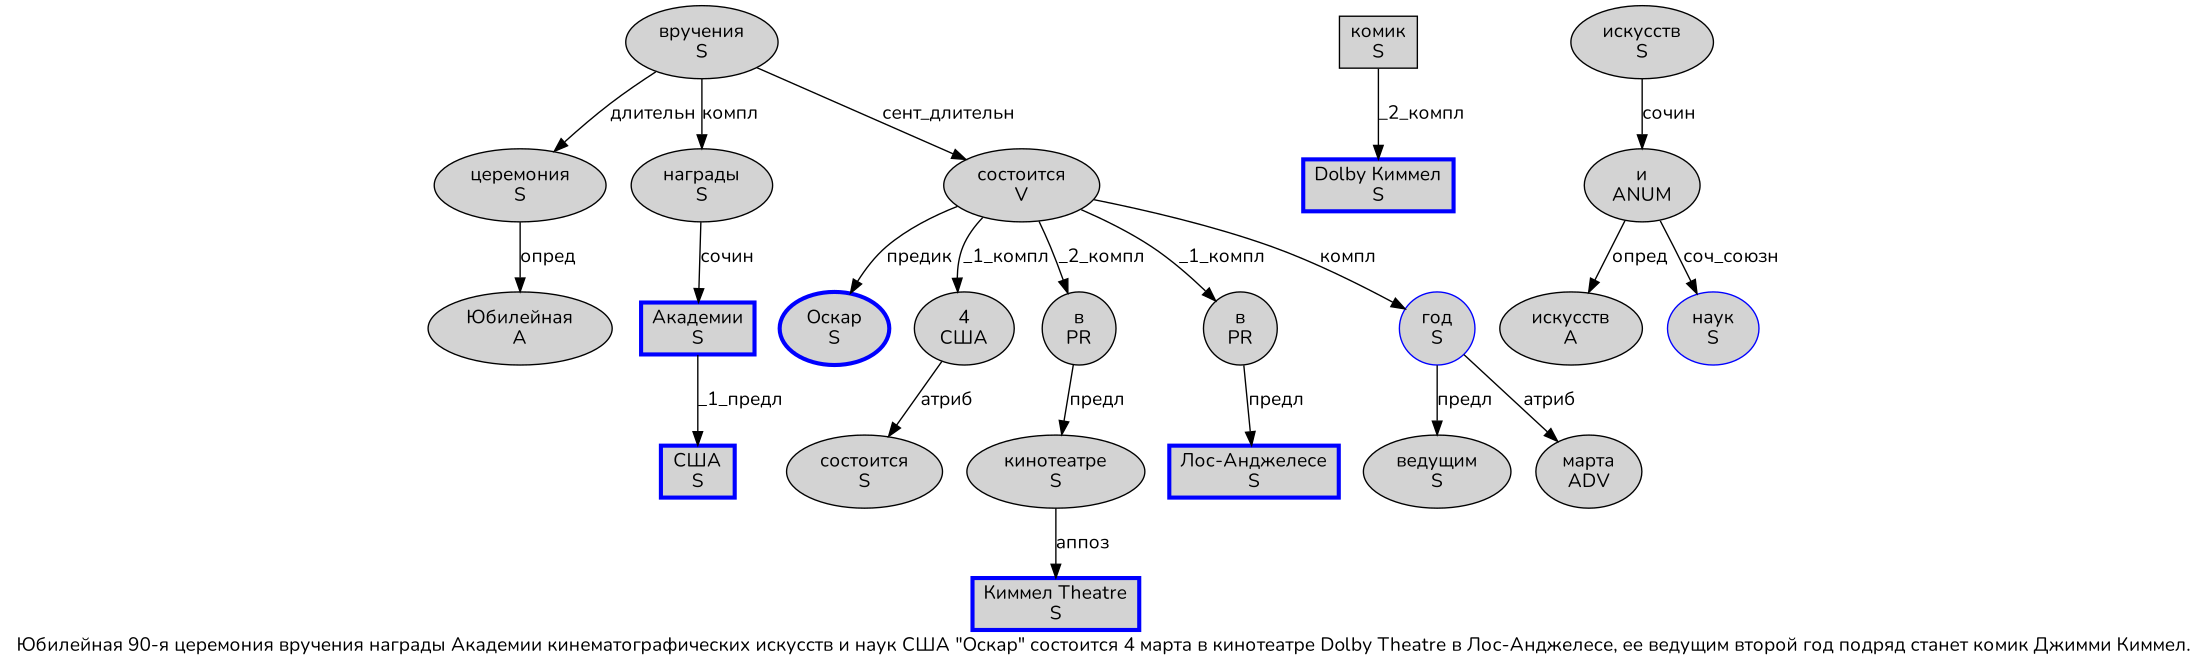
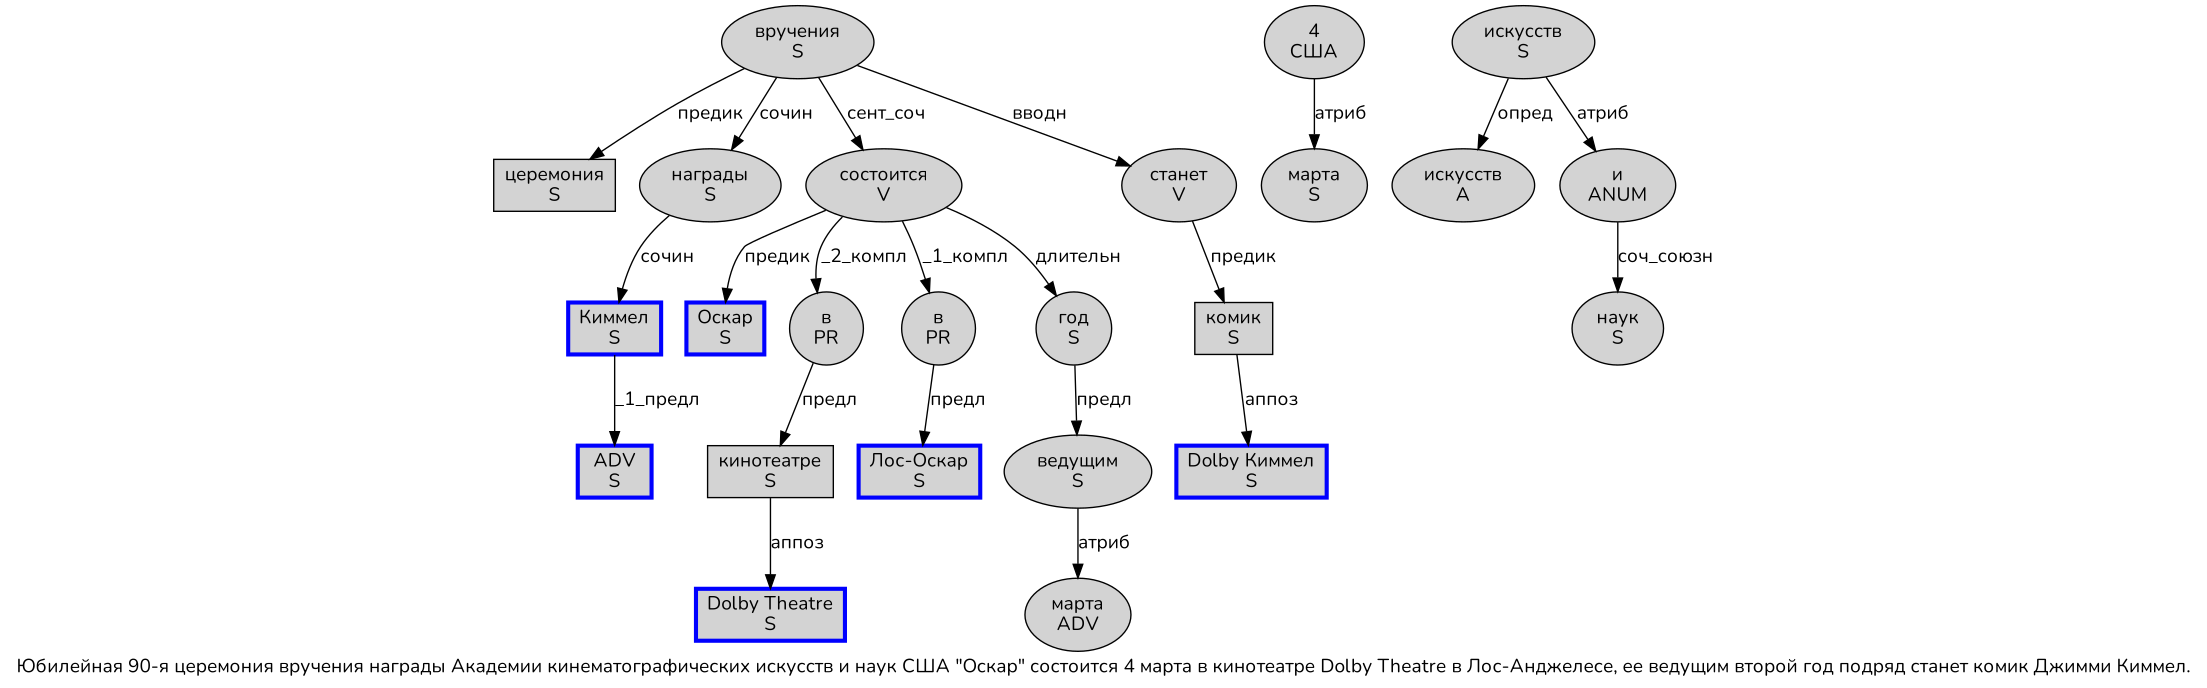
(653, 114) -> (711, 114)
(731, 114) -> (787, 114)
(949, 114) -> (887, 114)
(1422, 114) -> (1272, 400)
(1670, 114) -> (1603, 114)
(520, 185) -> (555, 185)
none -> (1179, 185)
(964, 245) -> none
(1610, 250) -> (1496, 107)
(1348, 257) -> (1079, 257)
(520, 328) -> none
(698, 328) -> (615, 328)
(834, 328) -> (725, 328)
(1437, 328) -> (1074, 328)
(1713, 328) -> (1618, 328)
(1506, 393) -> (1078, 536)
(698, 472) -> (615, 472)
(865, 472) -> (1314, 185)
(1056, 472) -> (770, 472)
(1254, 472) -> (919, 472)
(1056, 604) -> (770, 615)
